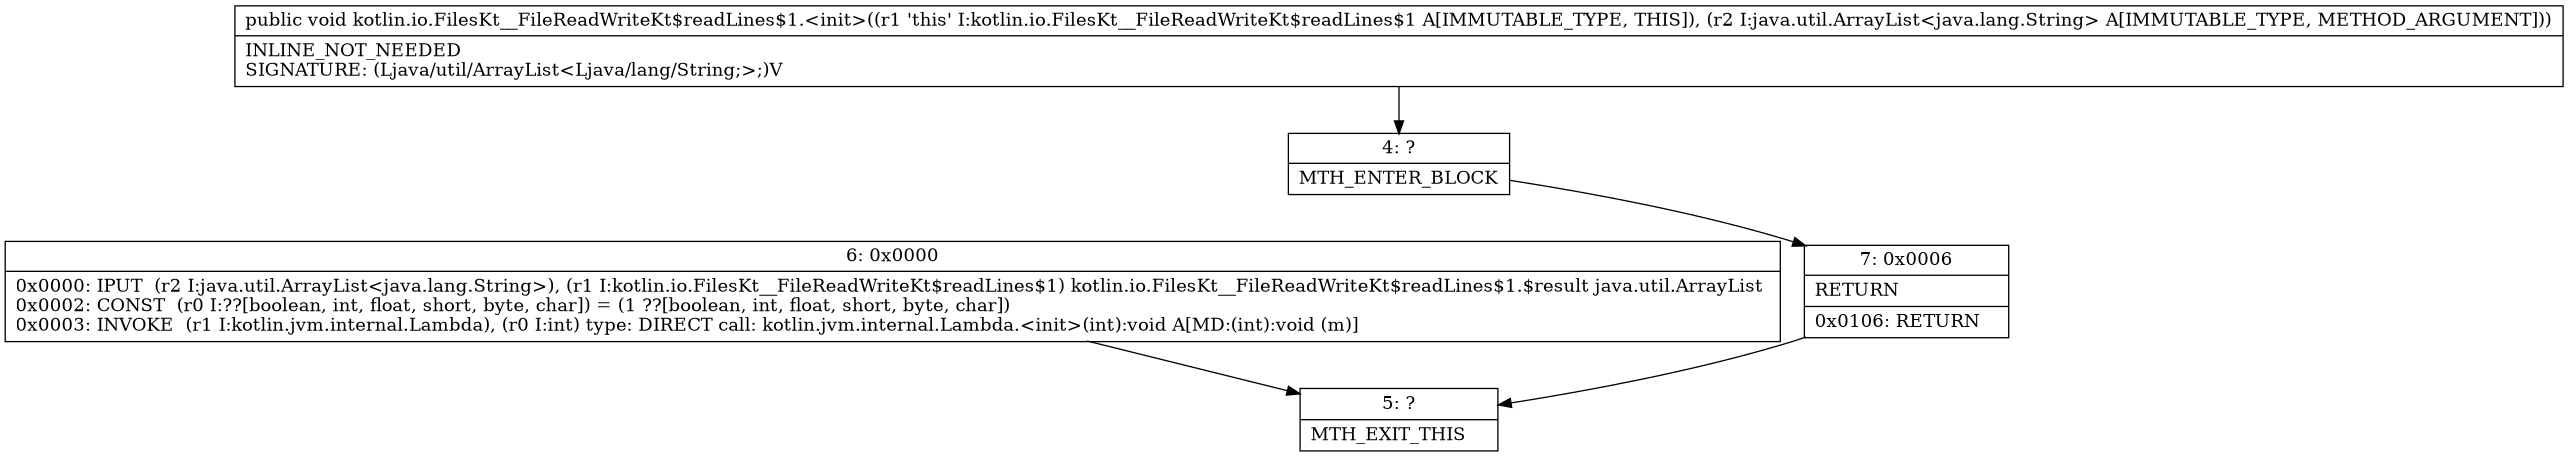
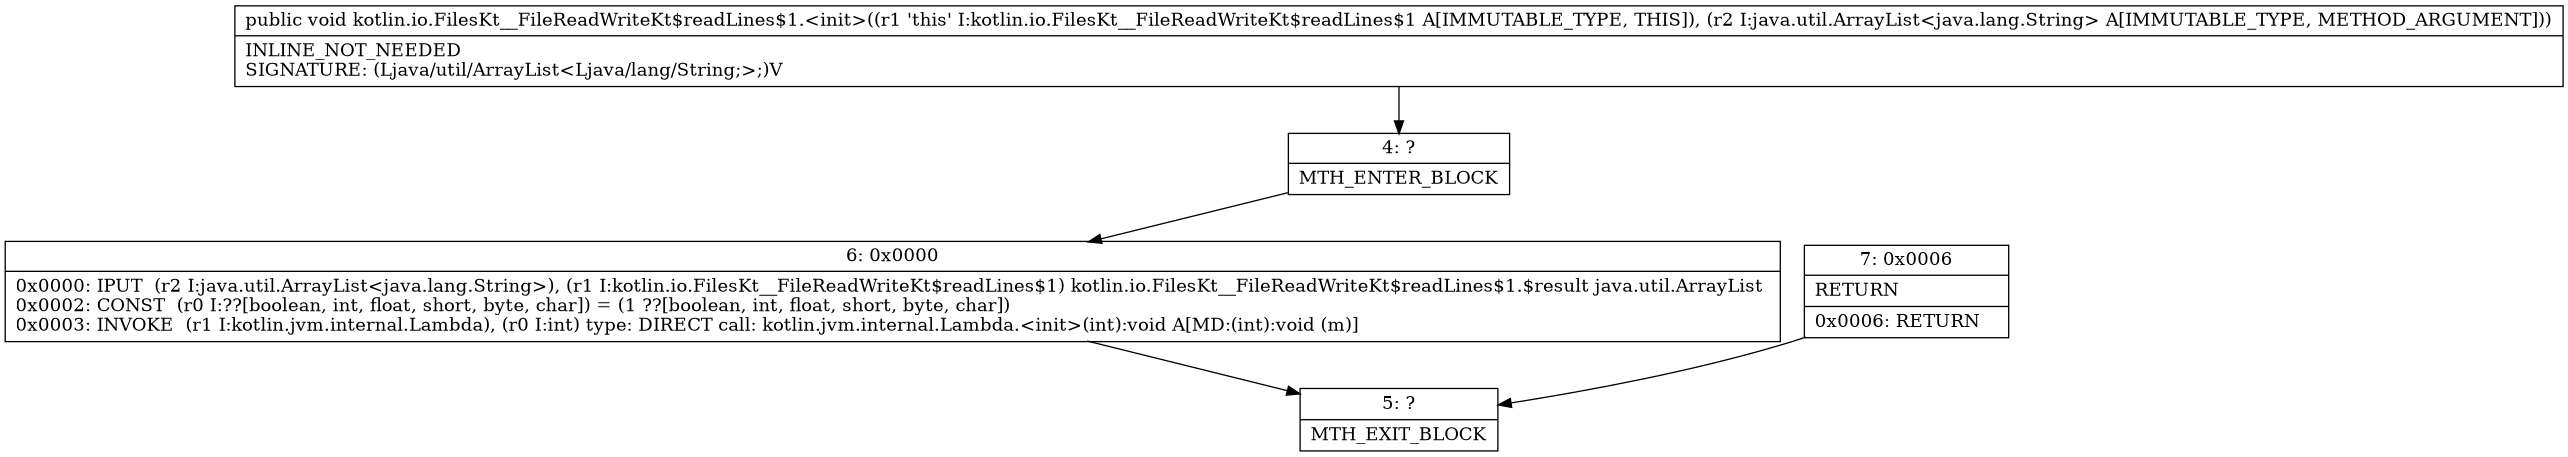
(1653, 206) -> (1194, 216)
(1907, 321) -> (1907, 321)
(1389, 435) -> (1399, 435)
